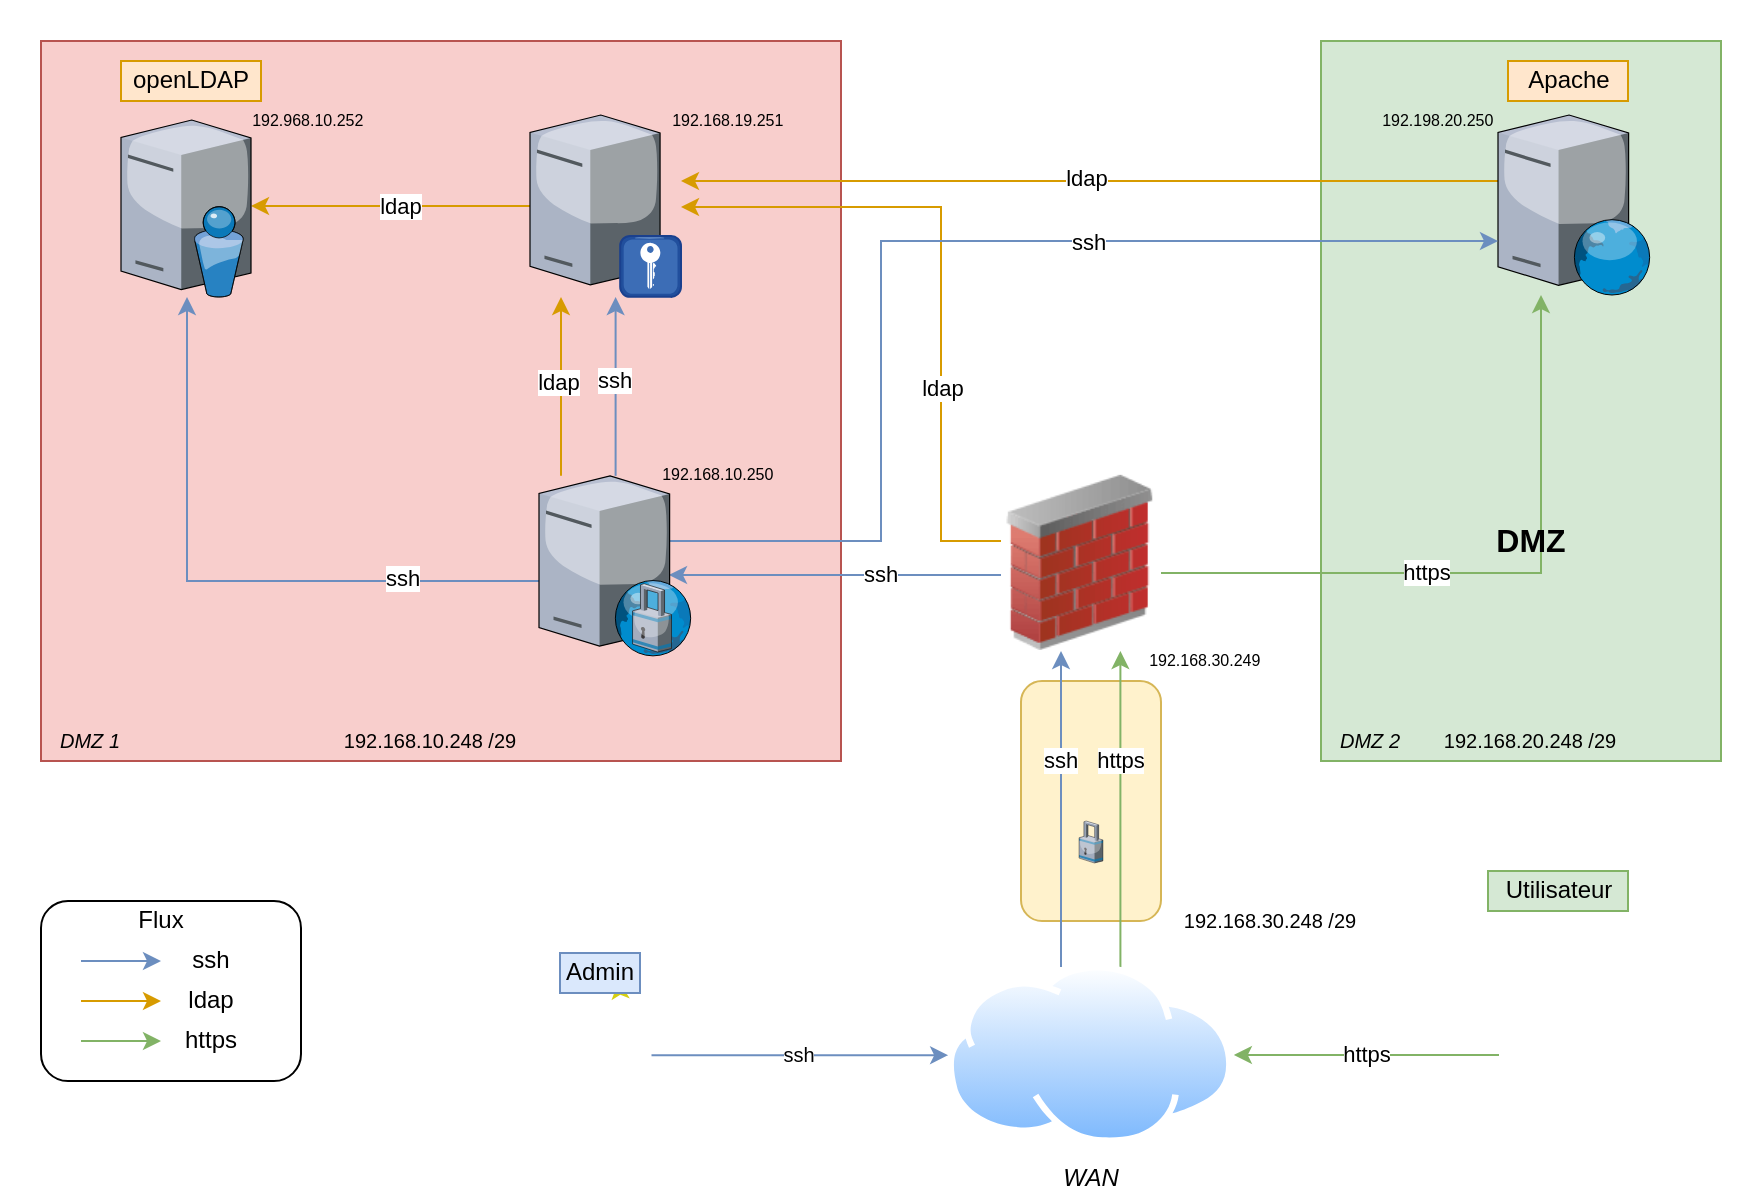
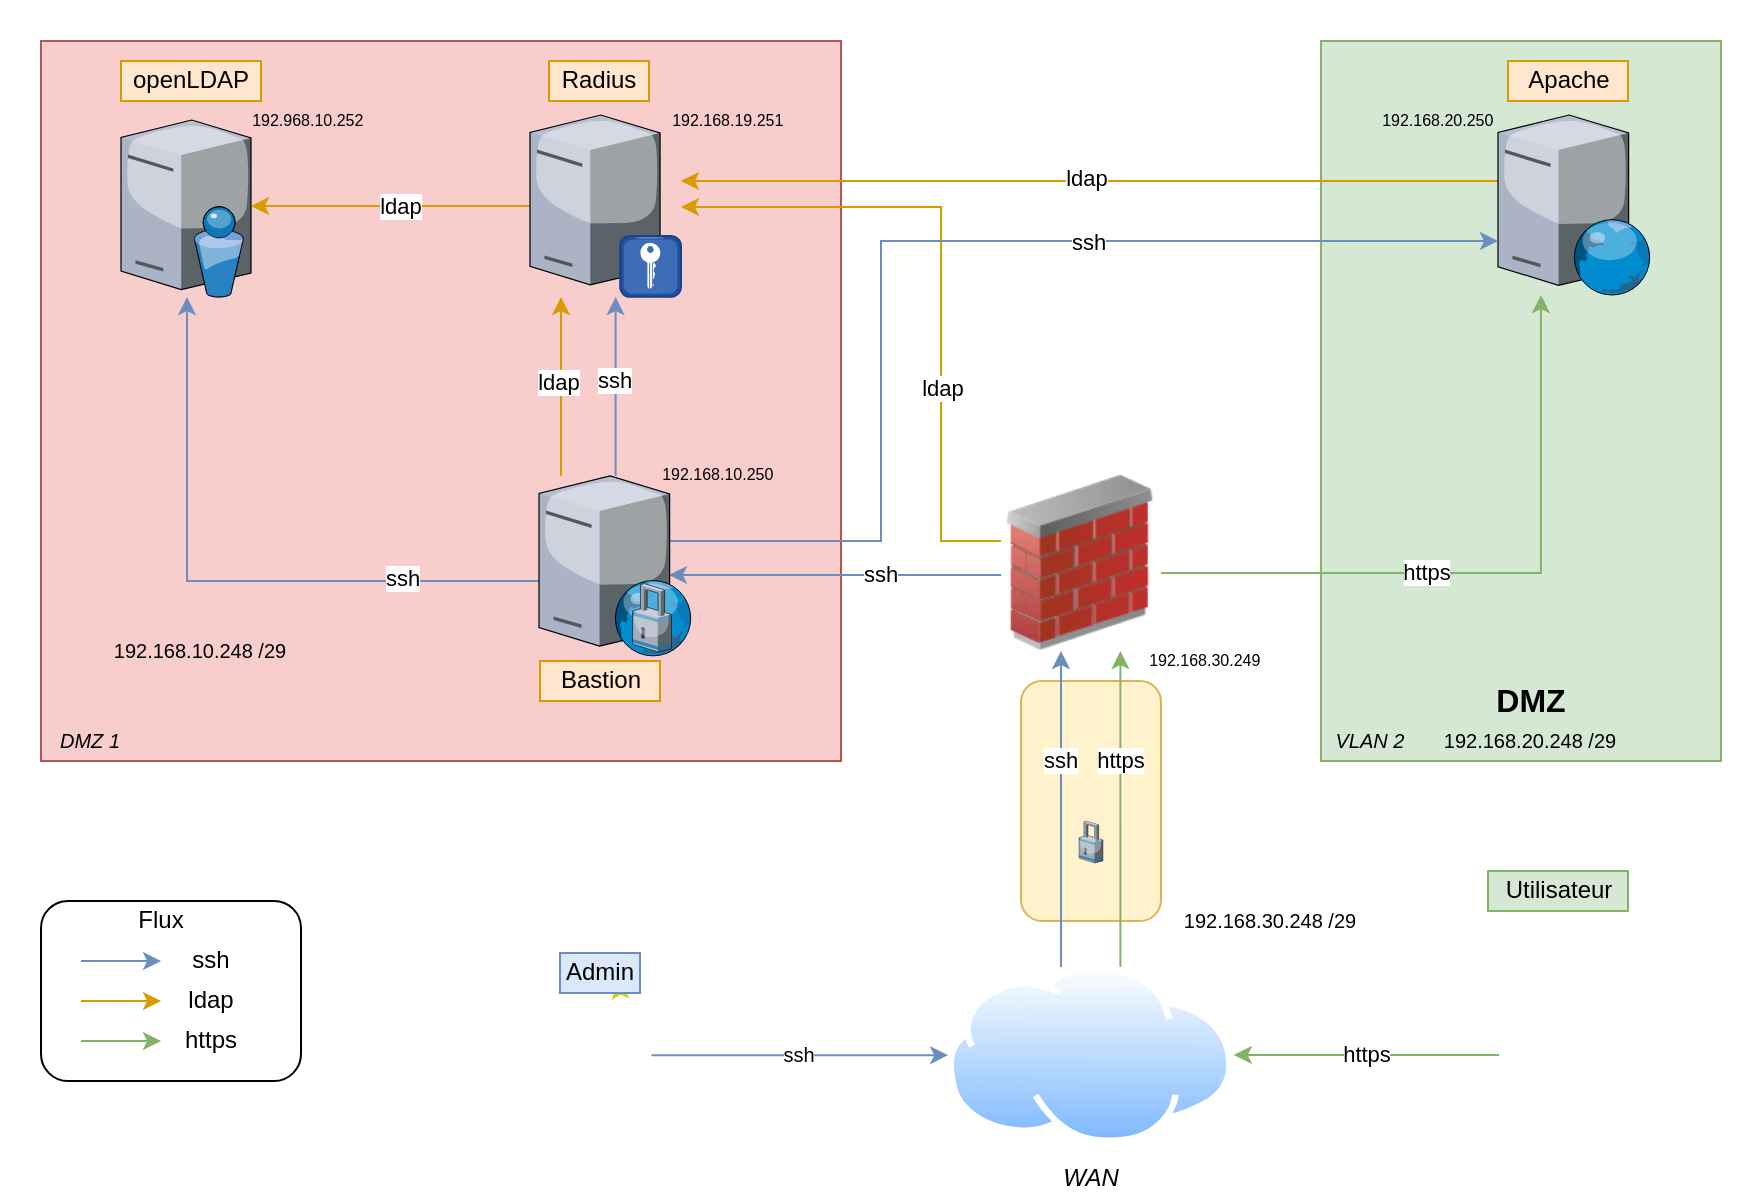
none -> (599, 81)
(1441, 121) -> (1441, 121)
(1531, 541) -> (1531, 701)
none -> (600, 681)
(431, 741) -> (201, 651)
(1371, 741) -> (1371, 741)
